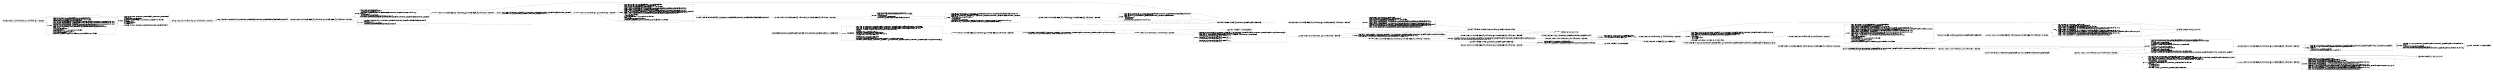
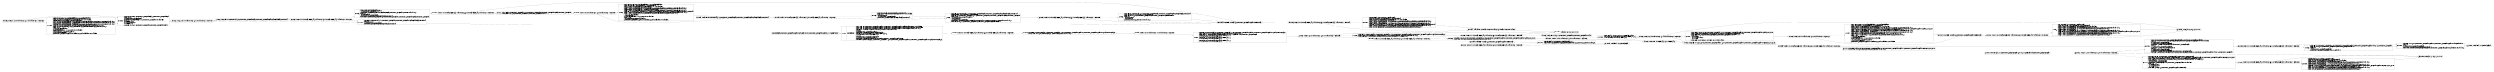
(1240, 30) -> none
(1960, 49) -> none
